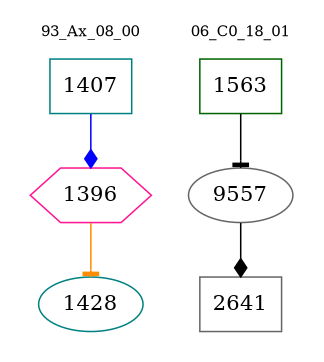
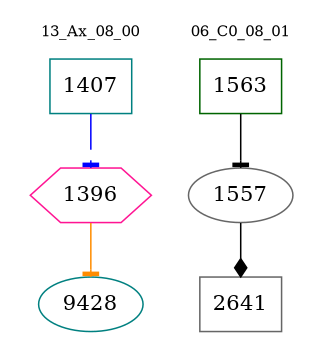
(91, 33) -> (91, 33)
(241, 33) -> (241, 33)
(91, 132) -> (91, 132)
(241, 195) -> (241, 195)
(91, 304) -> (91, 304)
